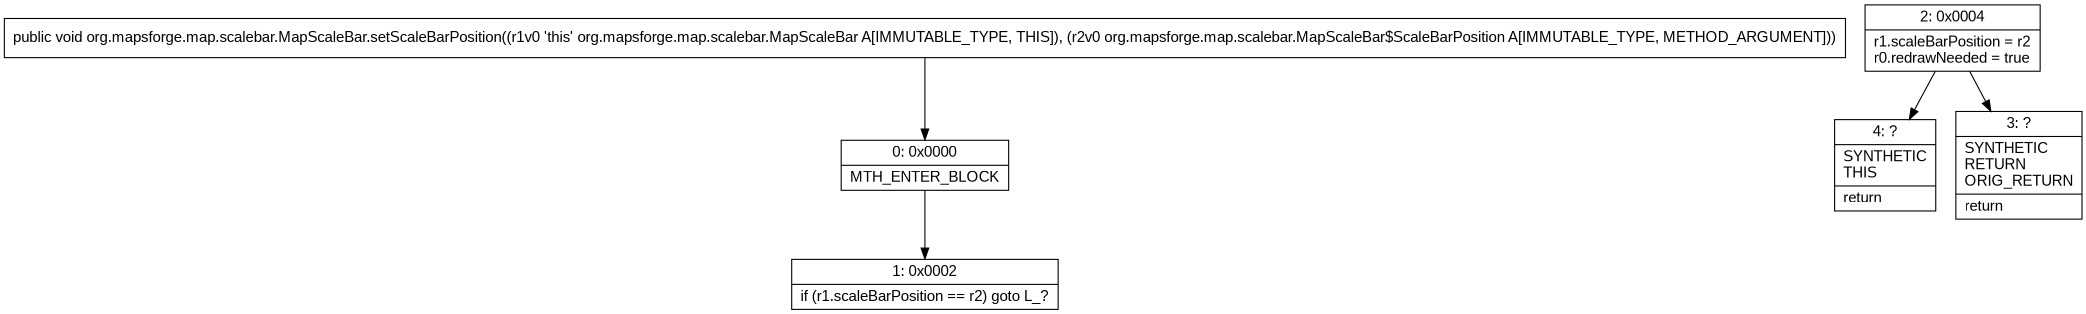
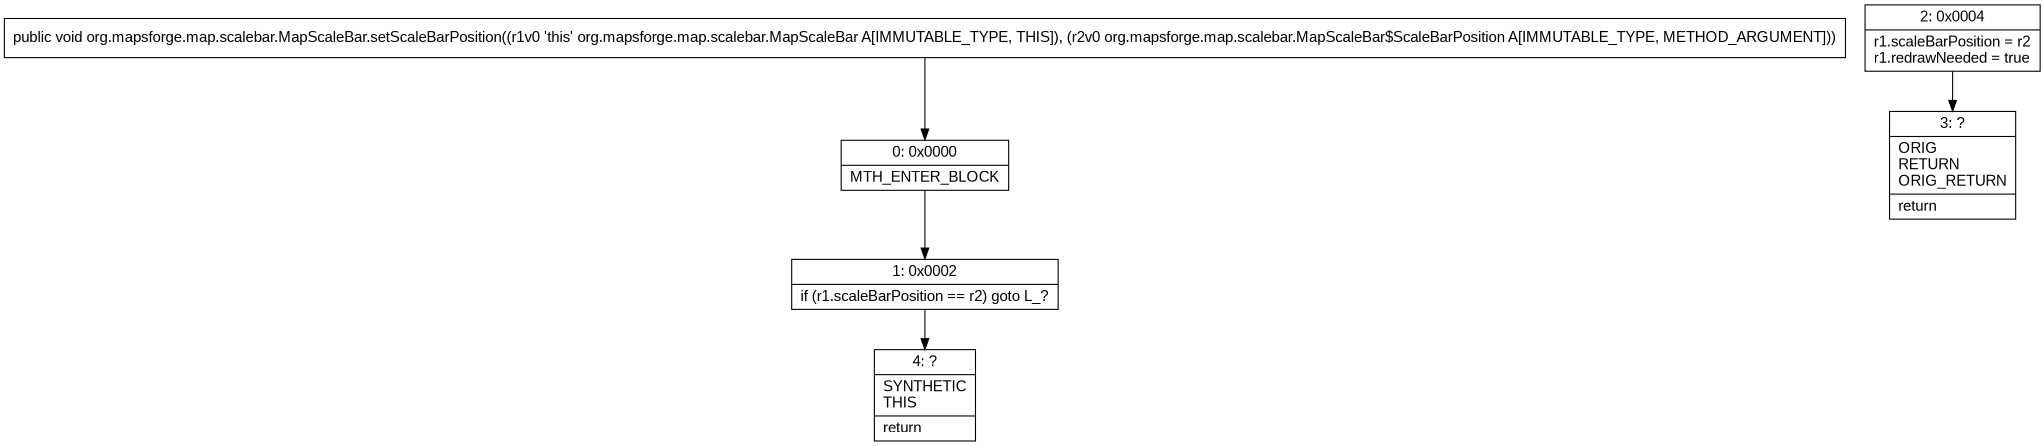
(1952, 58) -> (1952, 58)
(1925, 90) -> (925, 324)
(2006, 148) -> (1918, 148)
